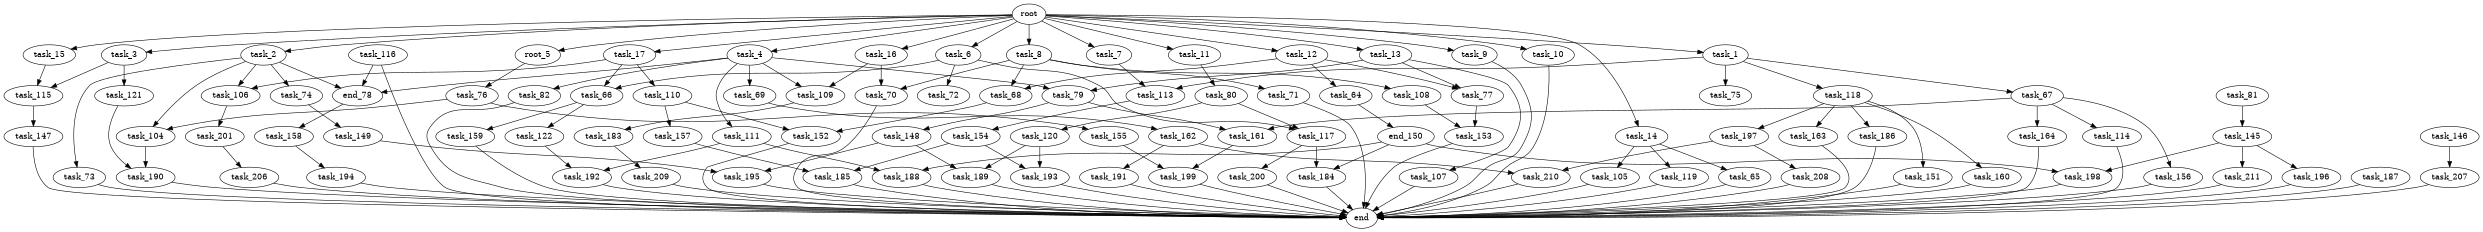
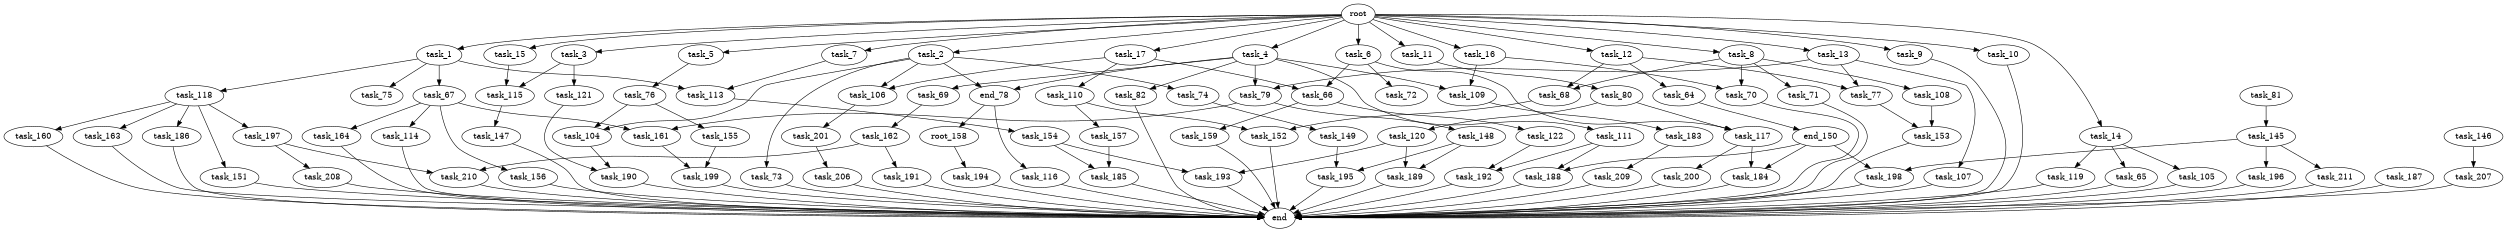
(538, 55) -> (701, 55)
(370, 70) -> (1001, 139)
(284, 137) -> (949, 137)
